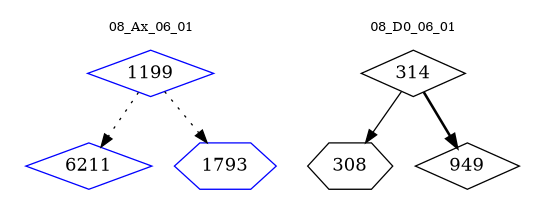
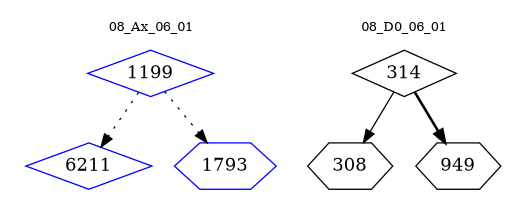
(467, 166) -> (458, 166)
